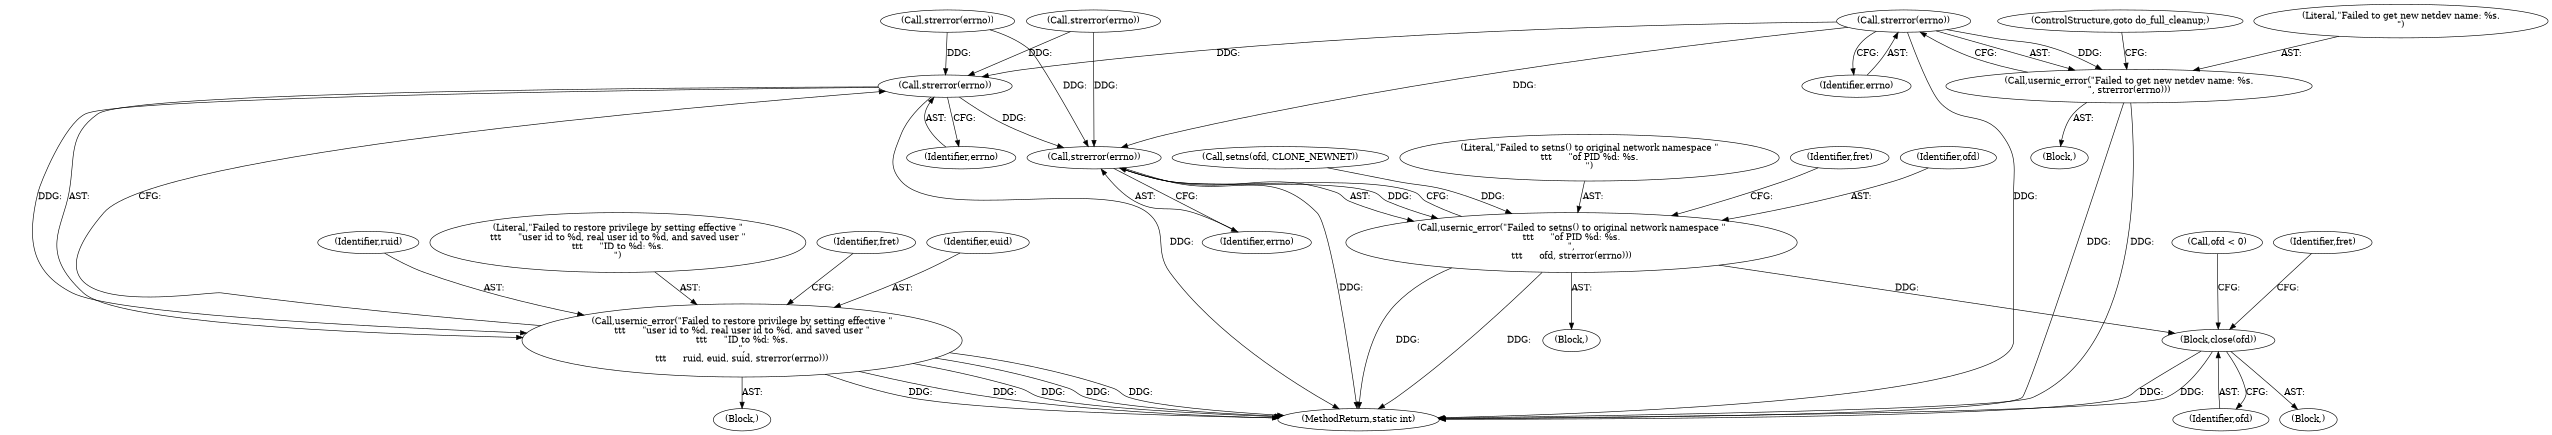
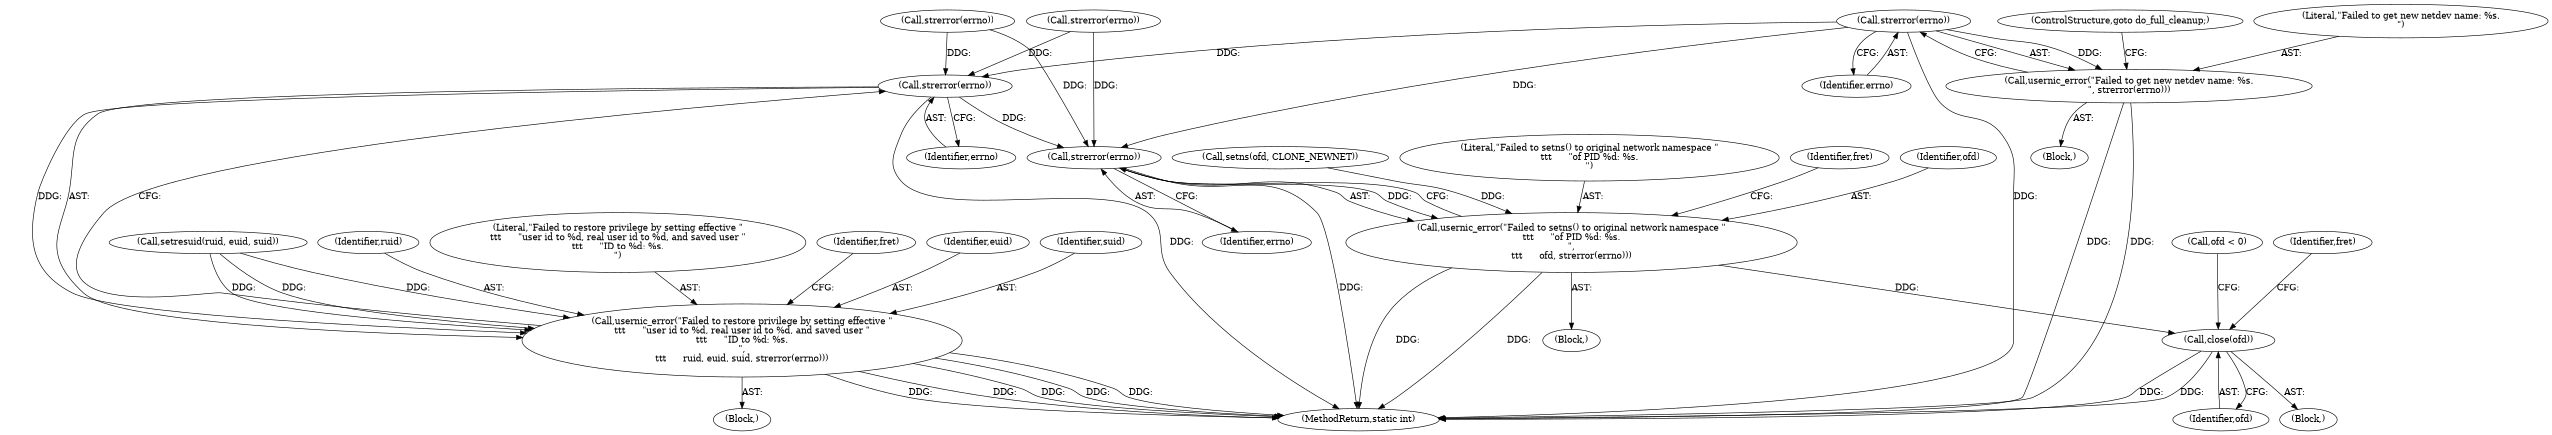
none -> (208, 243)
none -> (1091, 243)
(2218, 340) -> (2218, 340)
